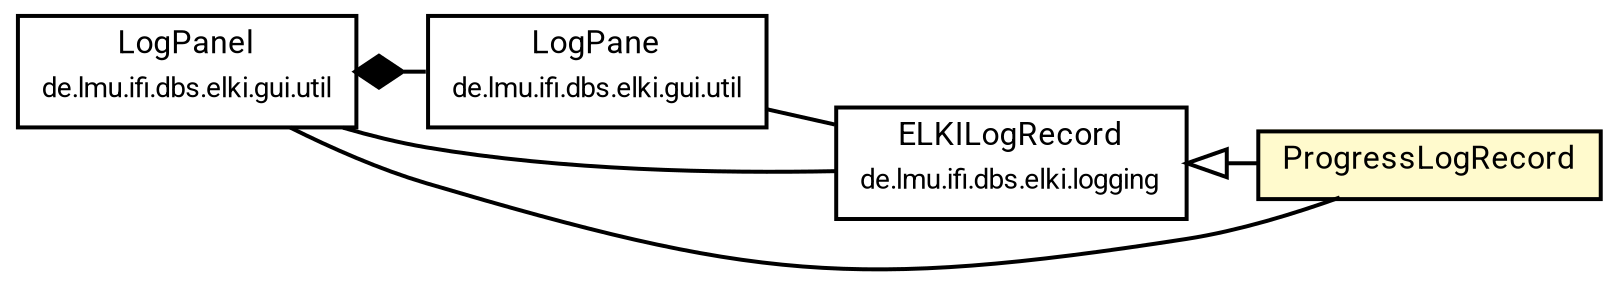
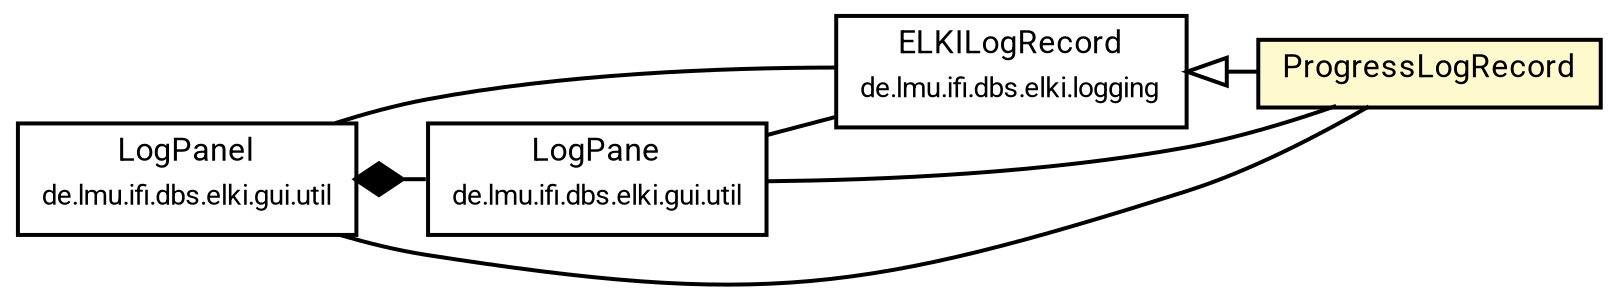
none -> (1054, 166)
